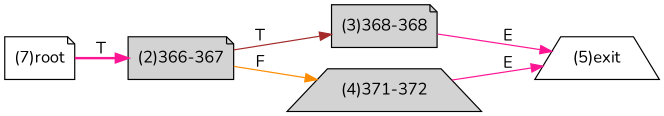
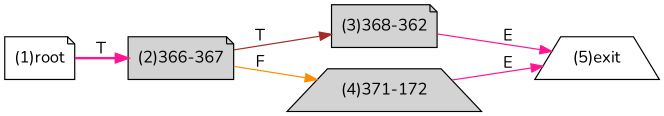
(384, 26) -> (384, 26)
(40, 58) -> (40, 58)
(384, 90) -> (384, 90)
